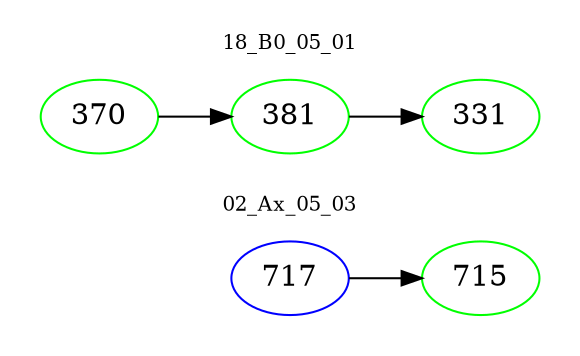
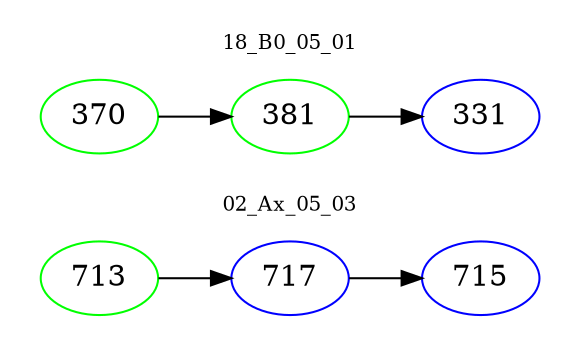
(481, 117) -> (481, 117)
none -> (99, 278)
(481, 278) -> (481, 278)
